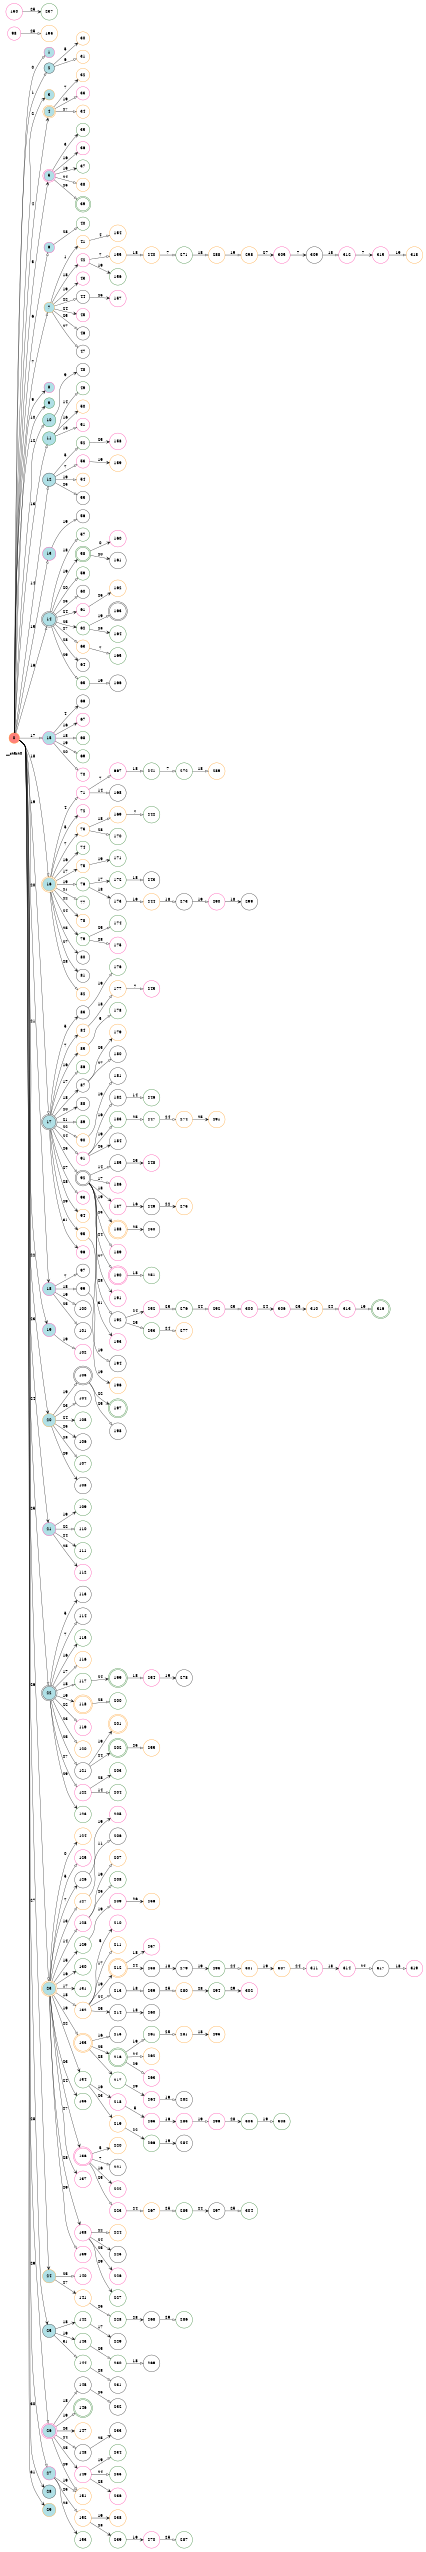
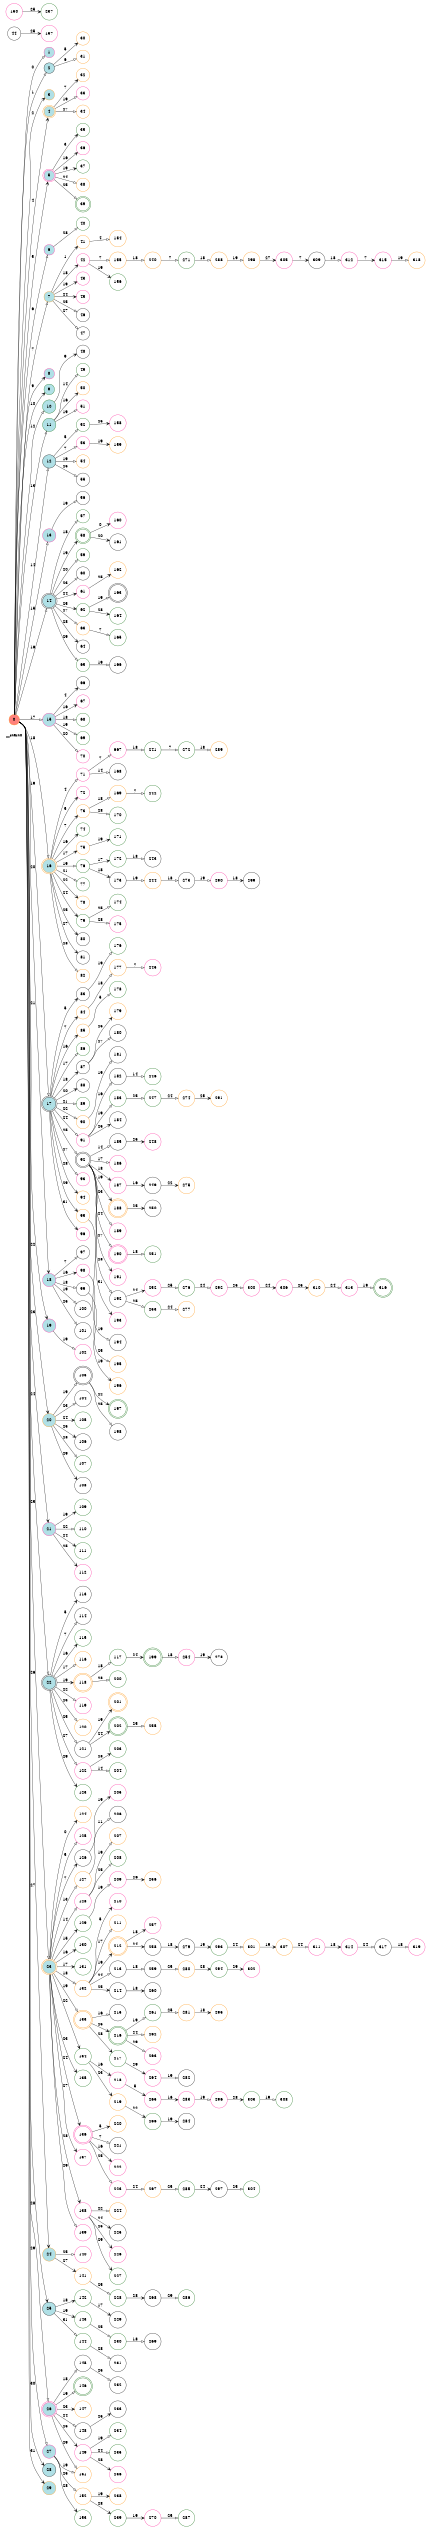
(64, 303) -> none
none -> (65, 1276)
(64, 1688) -> (100, 1671)
